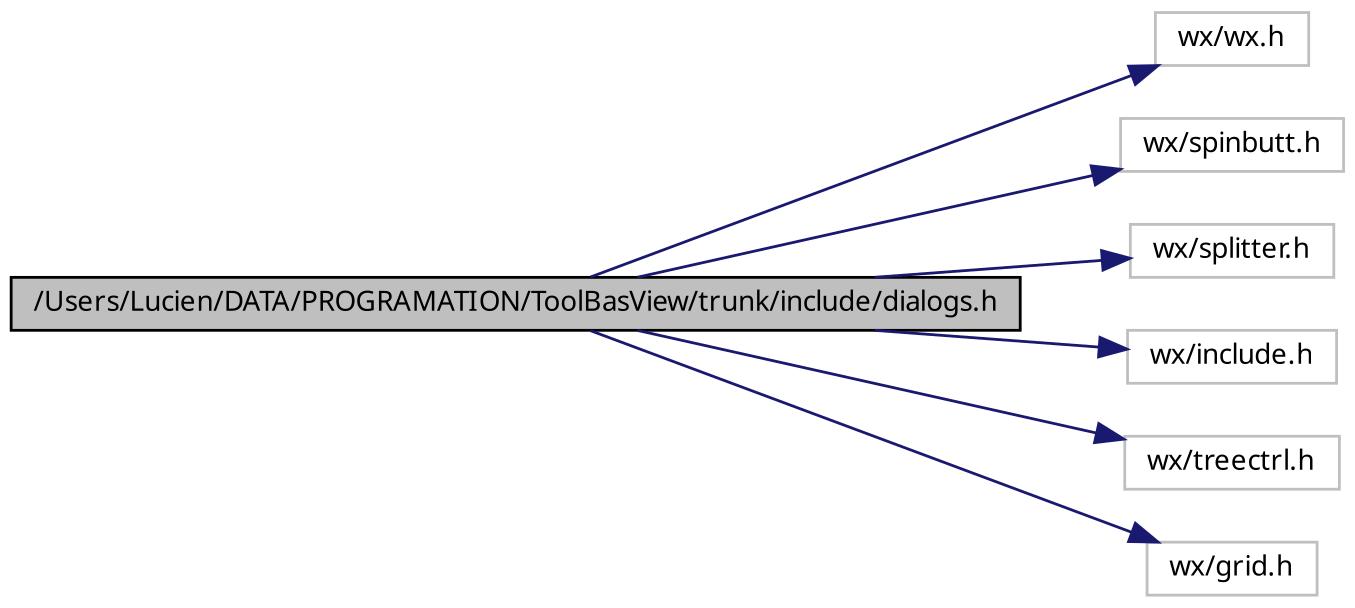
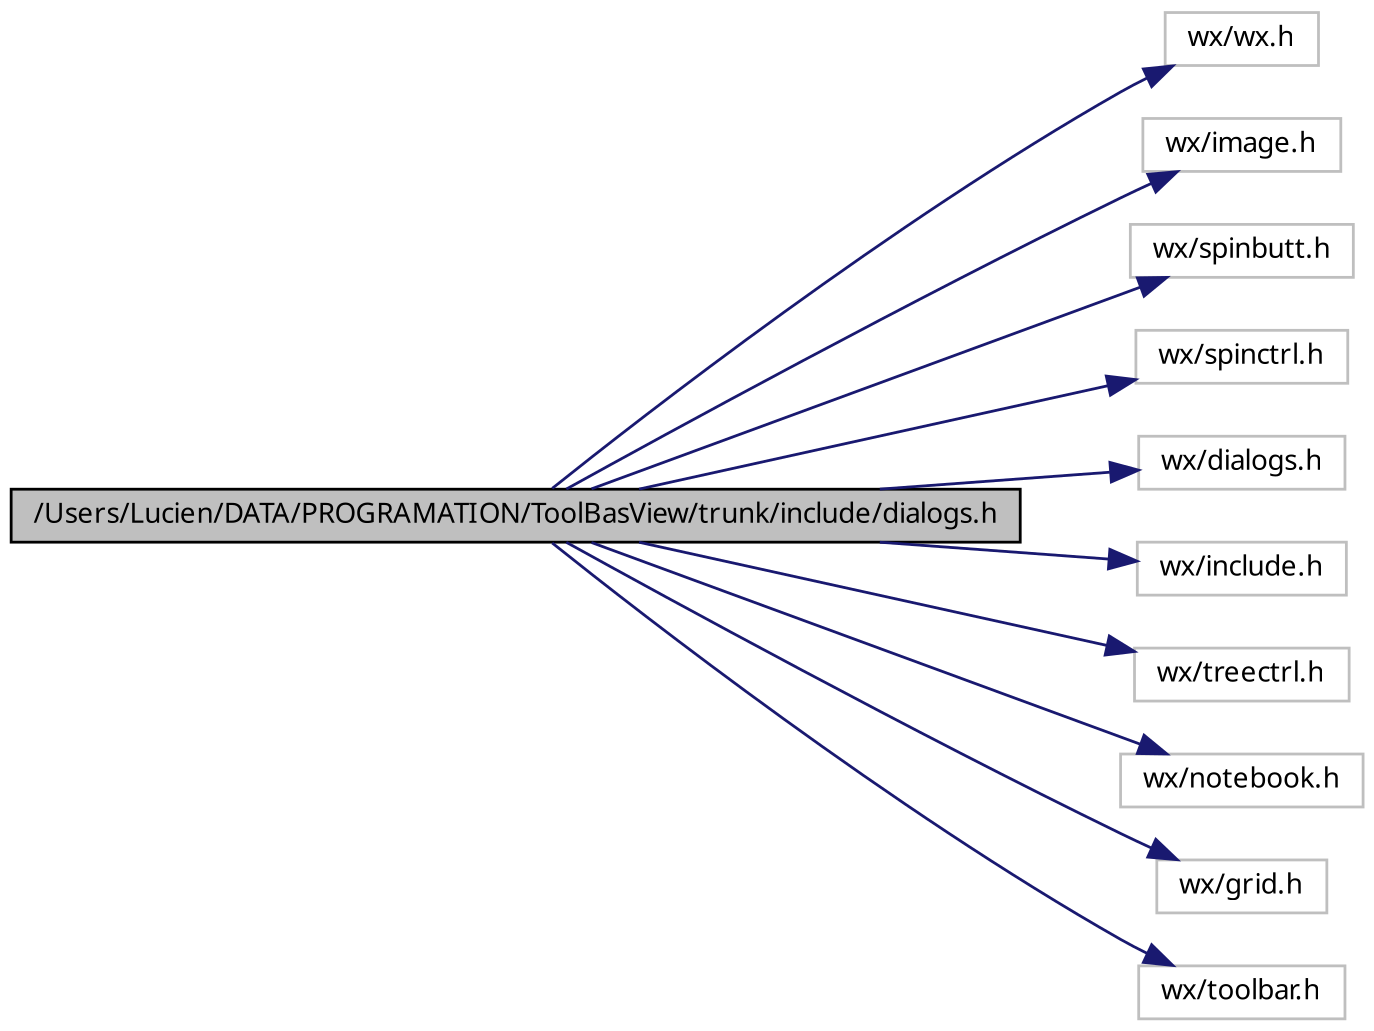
none -> (1242, 145)
(1232, 251) -> (1242, 463)
none -> (1242, 357)
none -> (1242, 780)
none -> (1242, 992)
